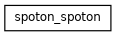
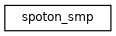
(58, 18) -> (58, 18)
